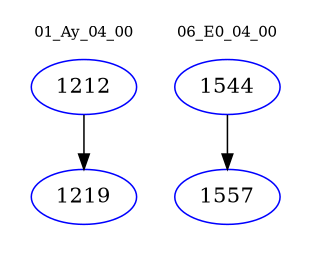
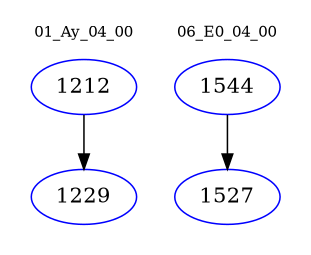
(84, 197) -> (84, 197)
(227, 197) -> (227, 197)
